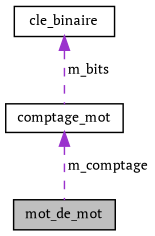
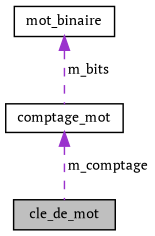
(64, 21) -> (64, 21)
(64, 215) -> (64, 215)
